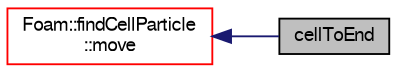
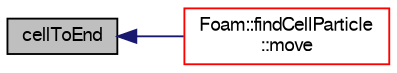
(255, 36) -> (160, 36)
